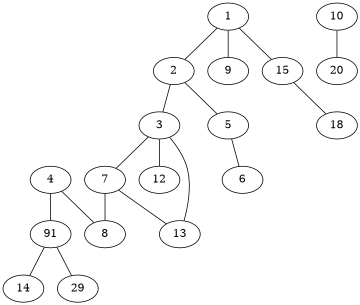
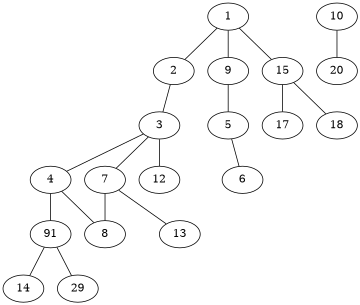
(201, 98) -> (228, 98)
none -> (283, 125)
(189, 177) -> (105, 153)
